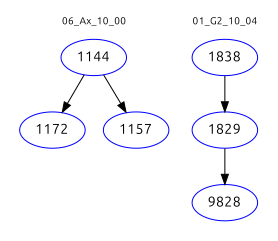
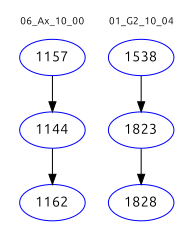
(225, 57) -> (141, 57)
(112, 89) -> (52, 89)
(52, 130) -> (52, 203)
(225, 130) -> (141, 130)
(225, 203) -> (141, 203)
